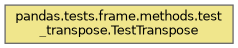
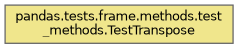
(119, 24) -> (119, 24)
